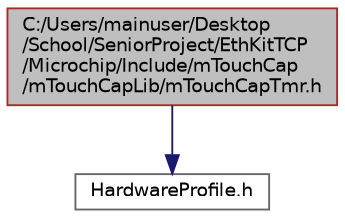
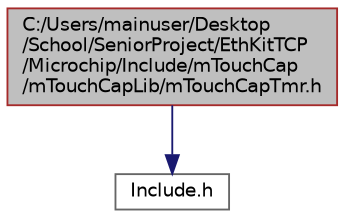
(172, 192) -> (172, 192)
